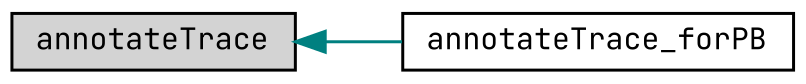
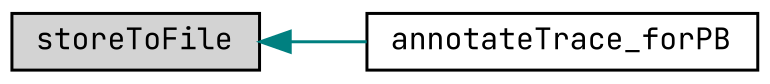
(154, 42) -> (136, 42)
